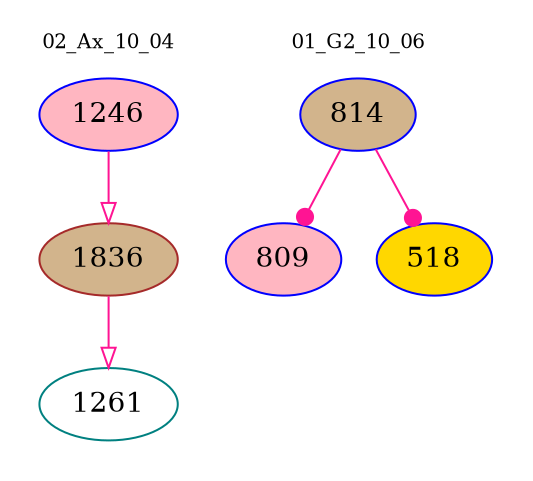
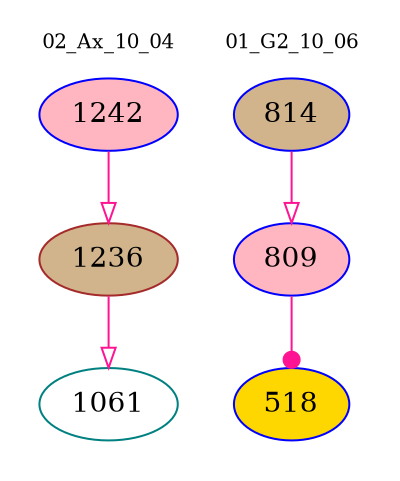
(109, 115) -> (109, 115)
(325, 179) -> (292, 177)
(392, 180) -> (292, 324)
(109, 259) -> (109, 259)
(109, 404) -> (109, 404)
